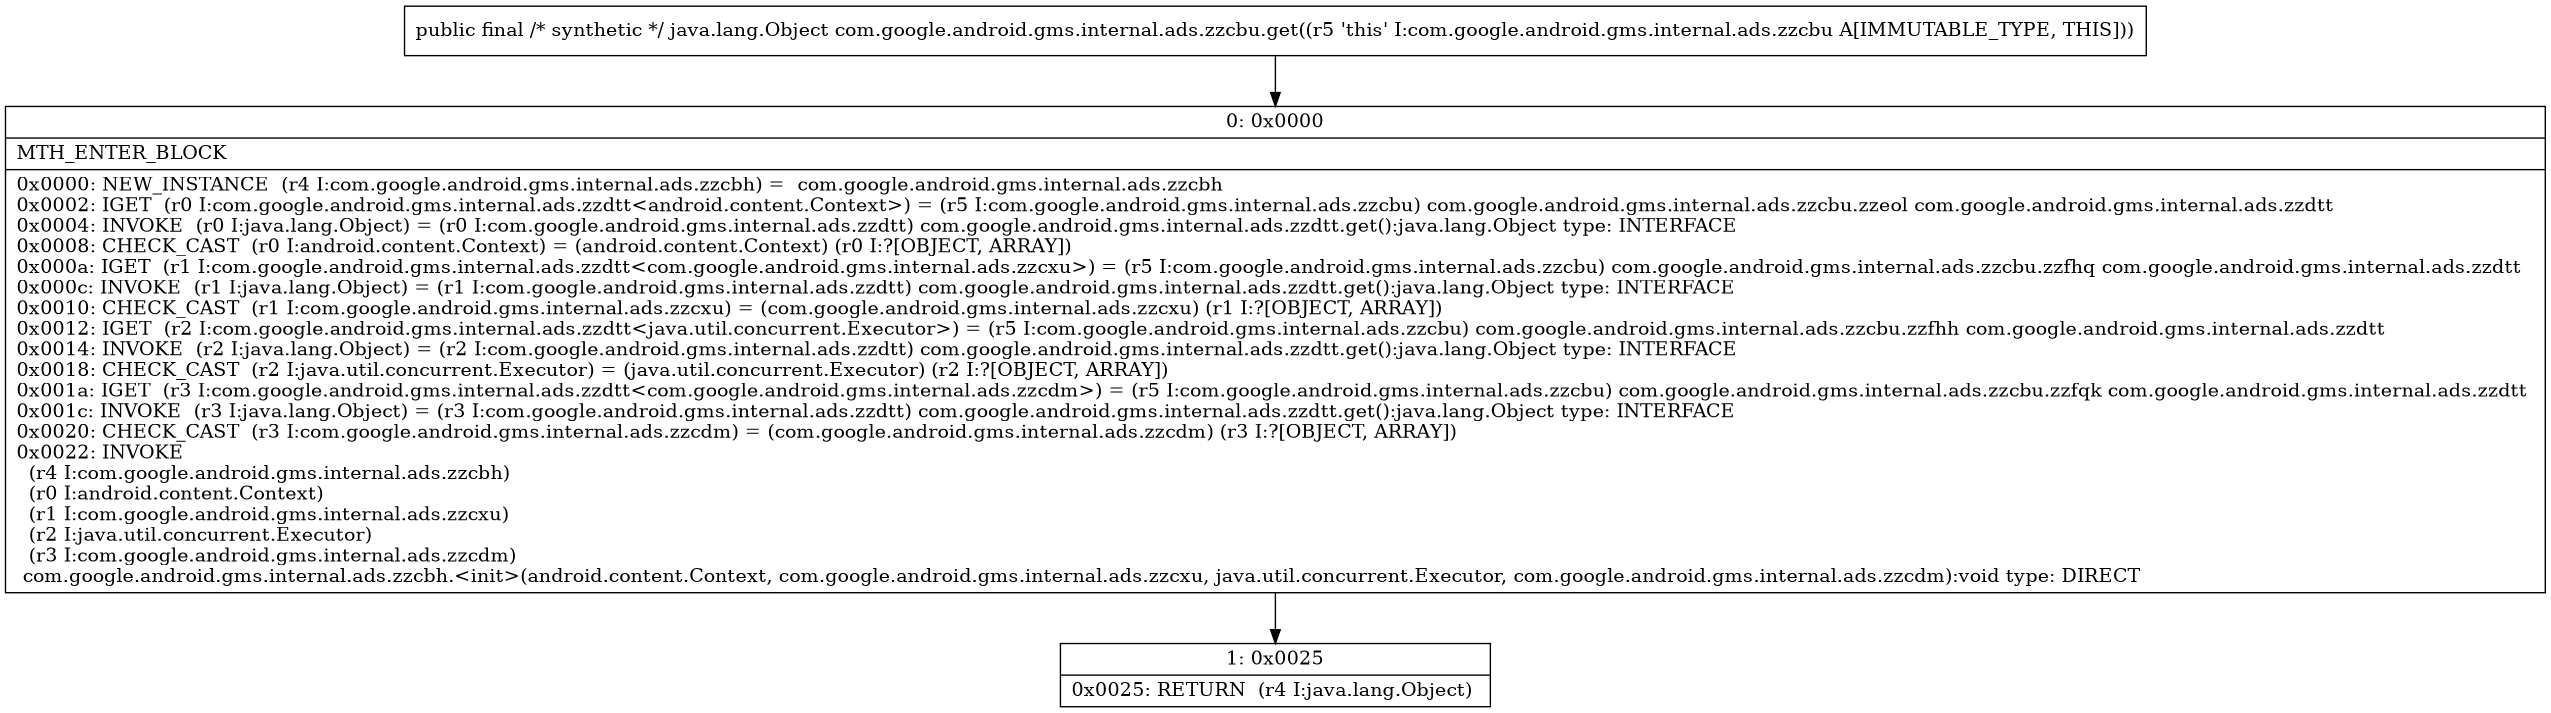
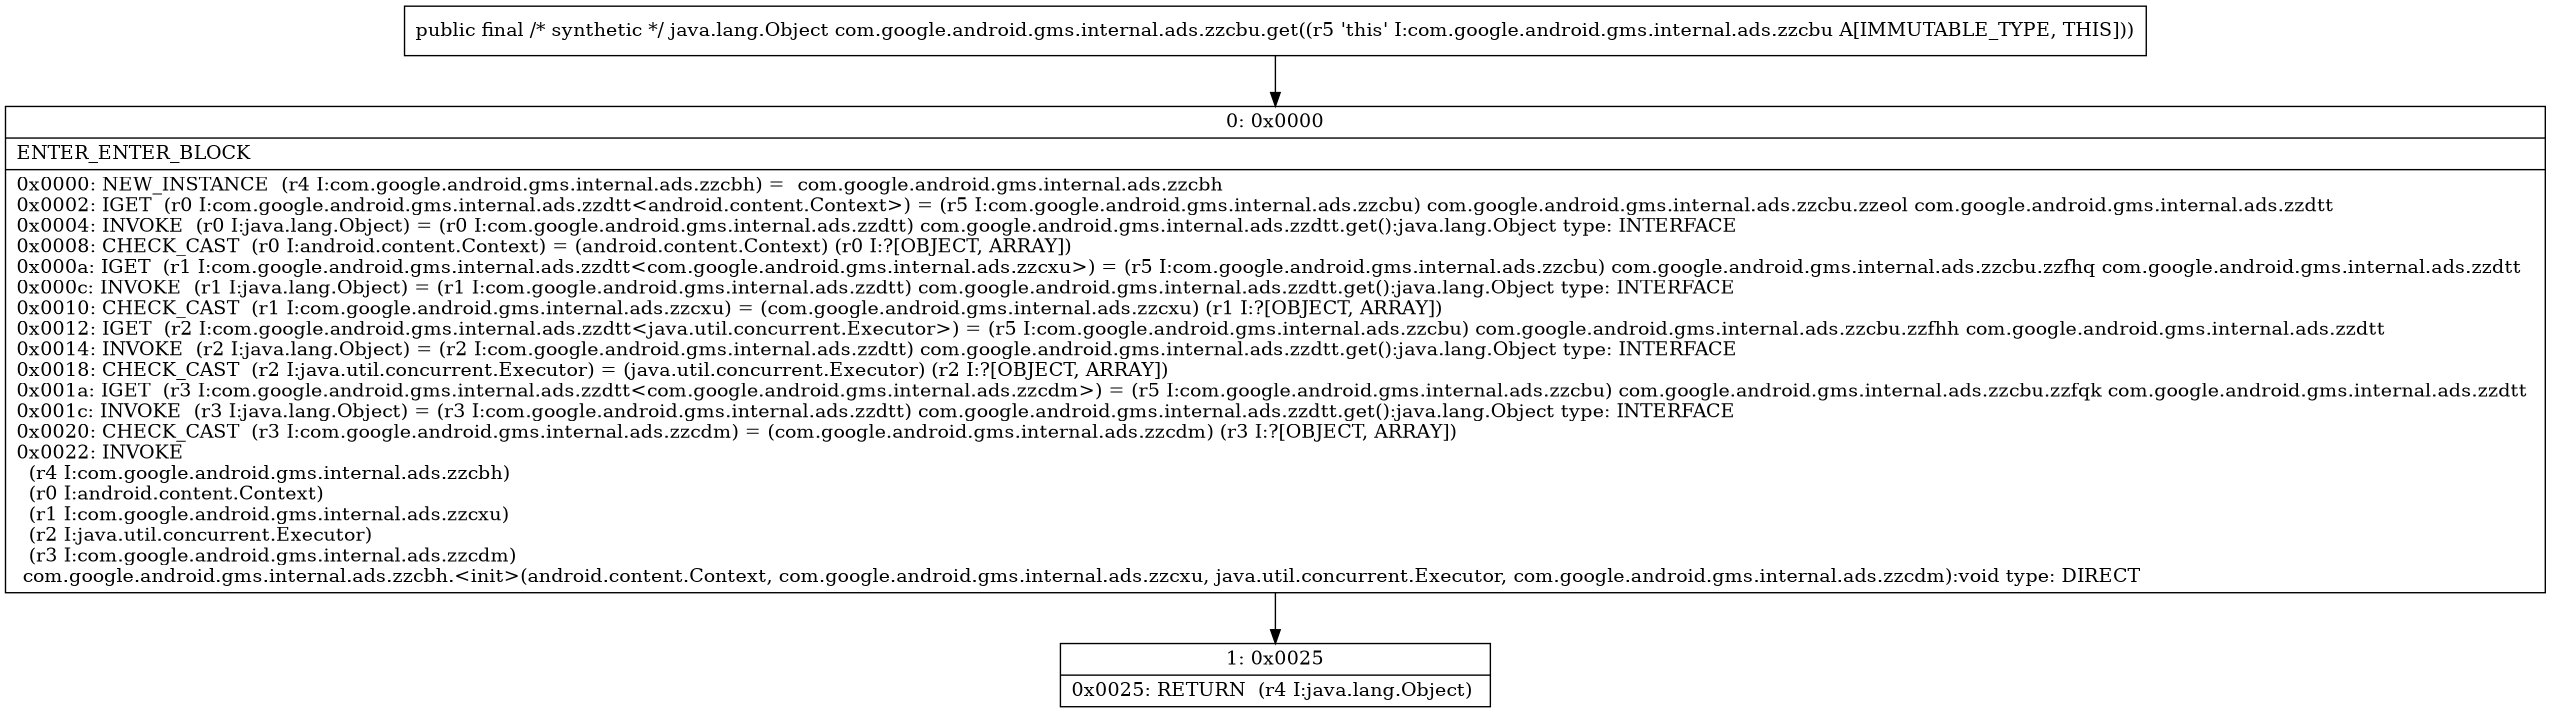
(122, 153) -> (134, 153)
